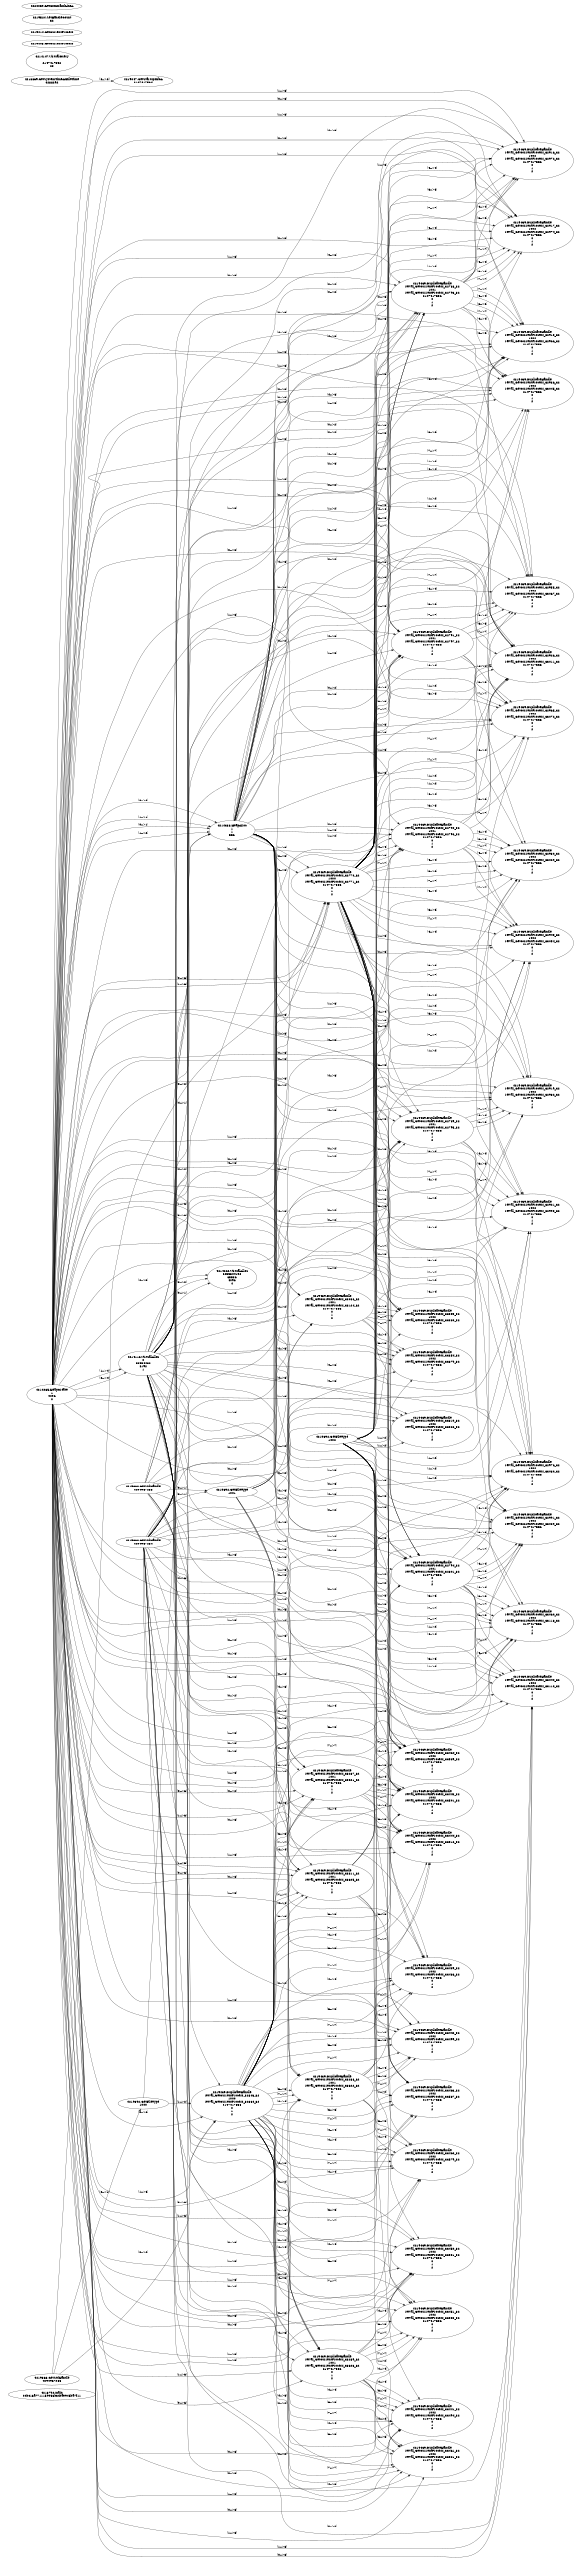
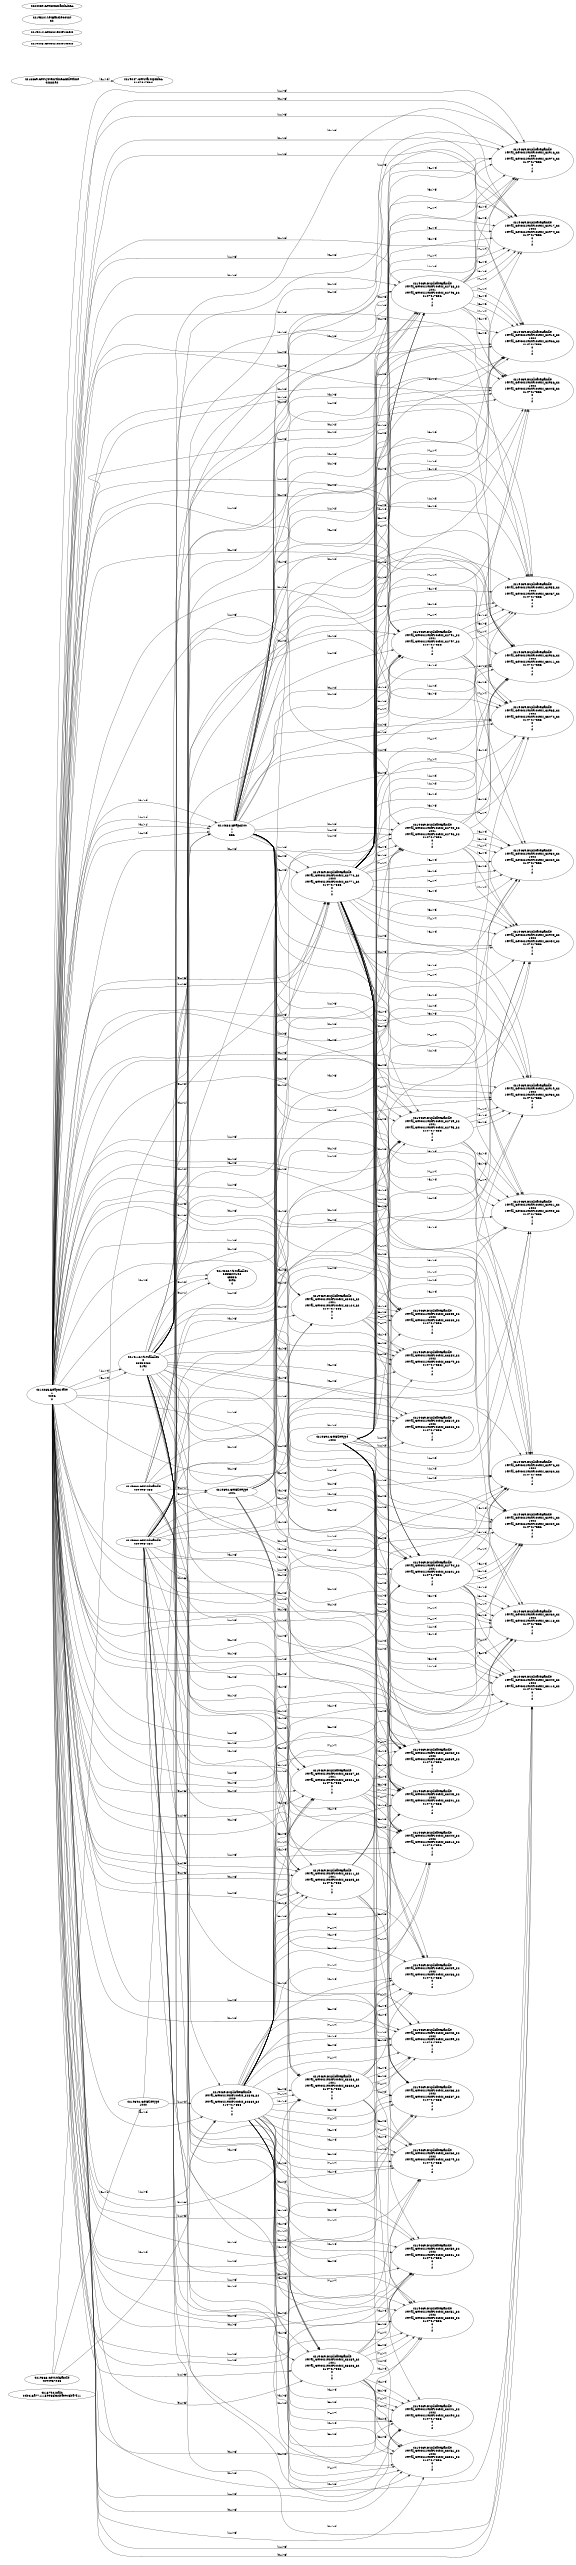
(52, 61) -> none
